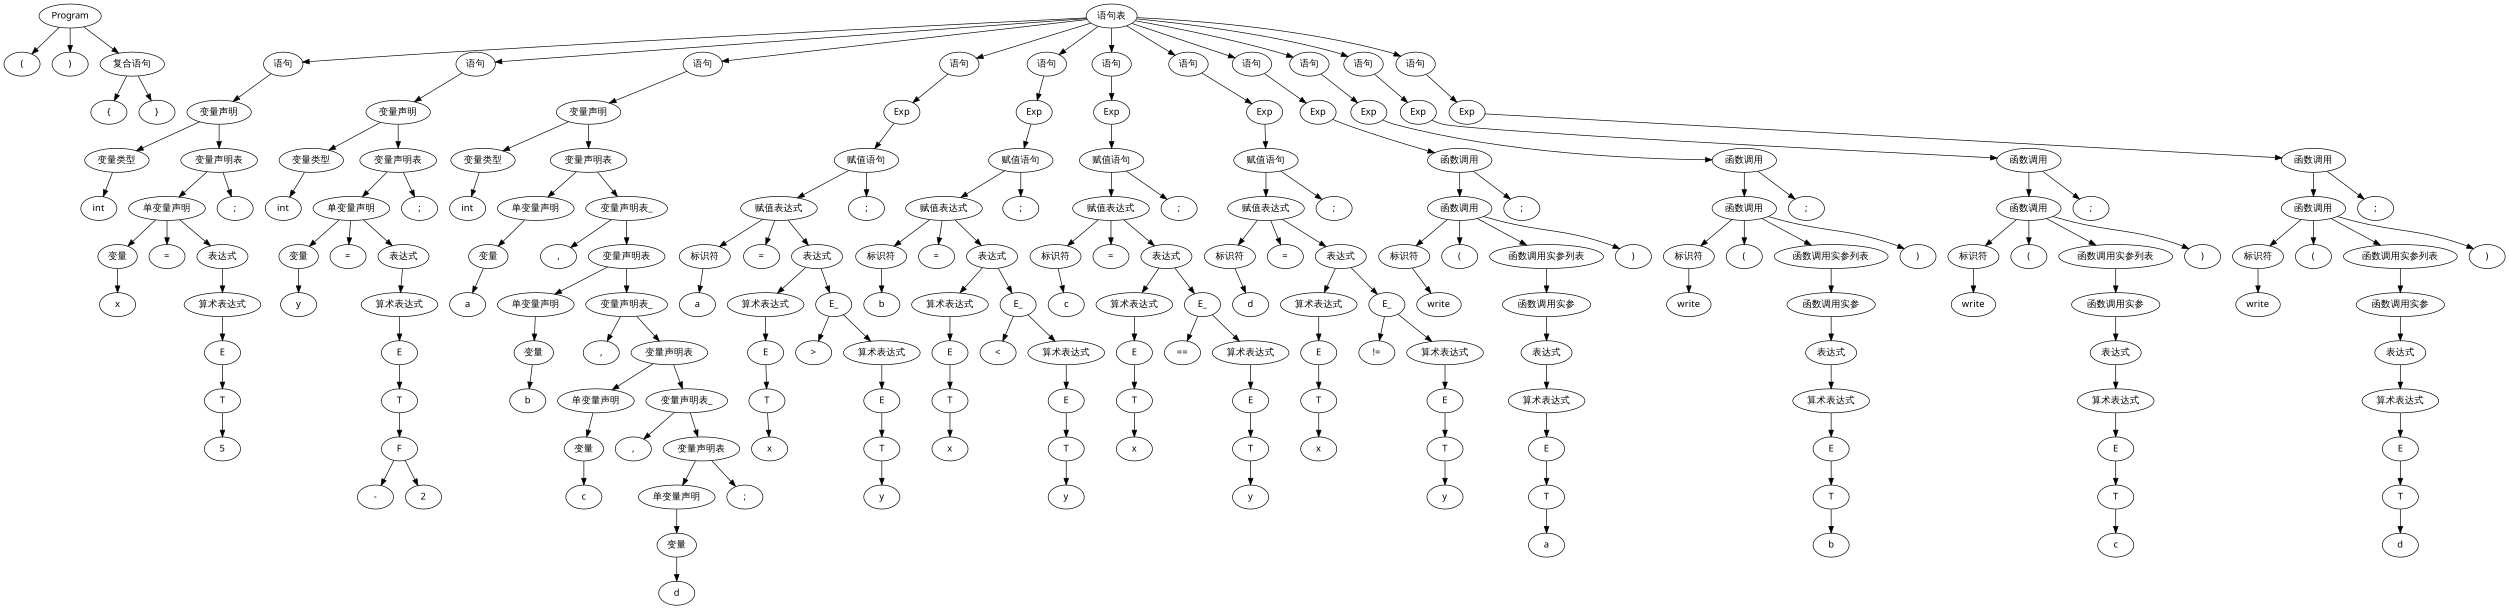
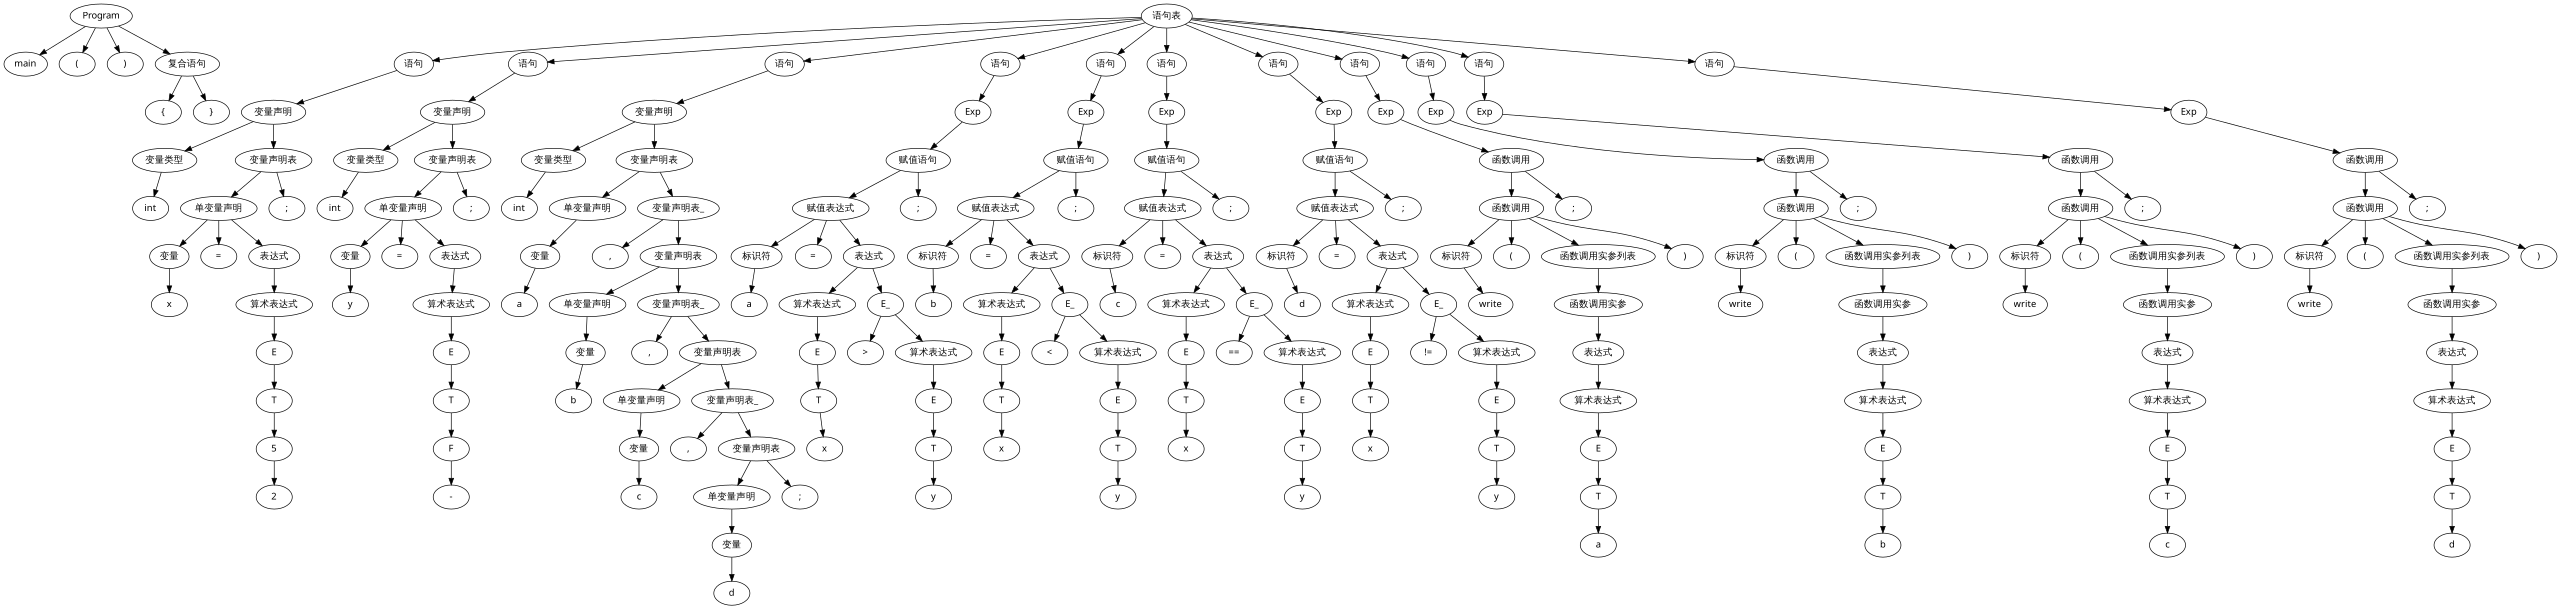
none -> (26, 64)
(410, 470) -> (274, 470)
